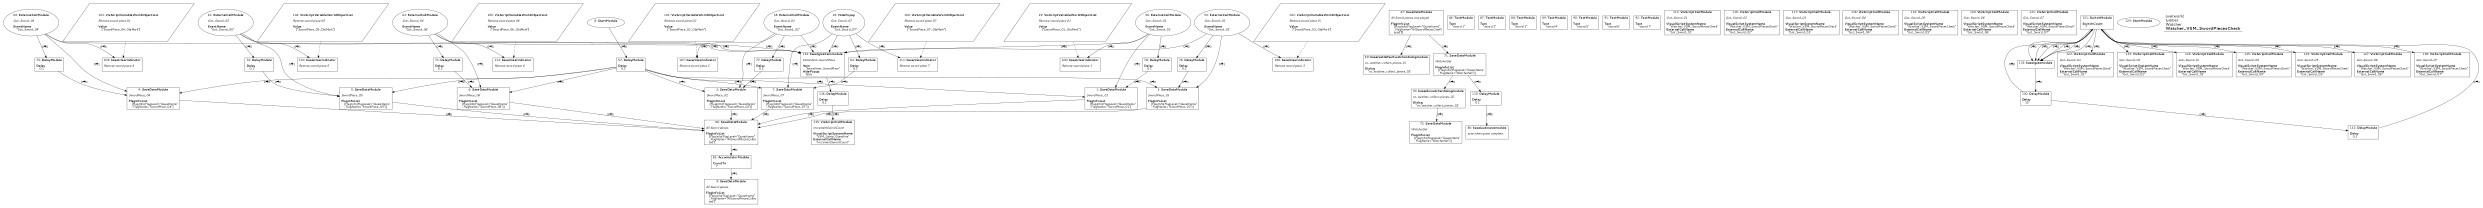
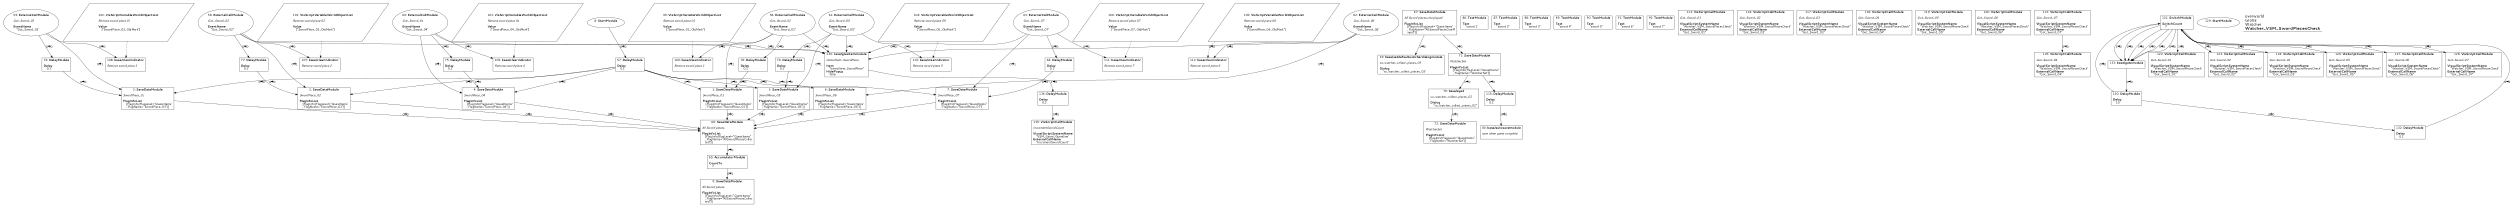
(847, 15) -> (1044, 15)
(2176, 46) -> (2062, 43)
(1028, 49) -> none
(448, 65) -> none
(1441, 91) -> (1456, 91)
